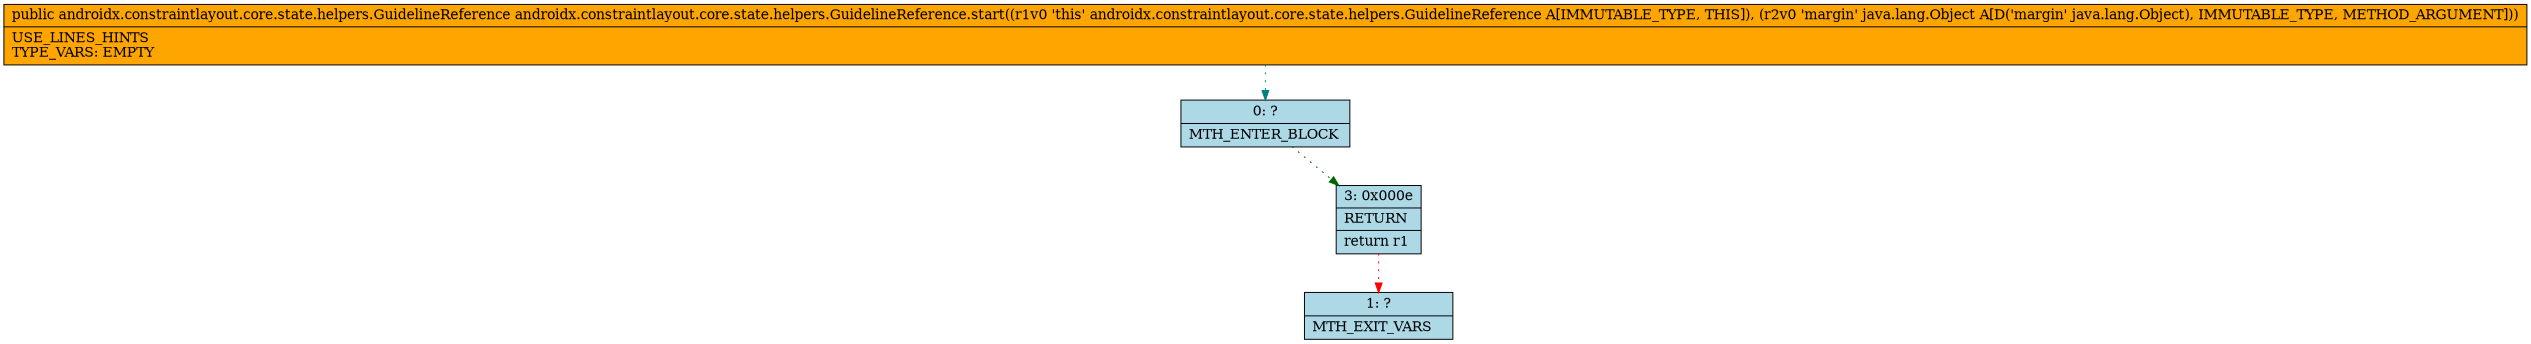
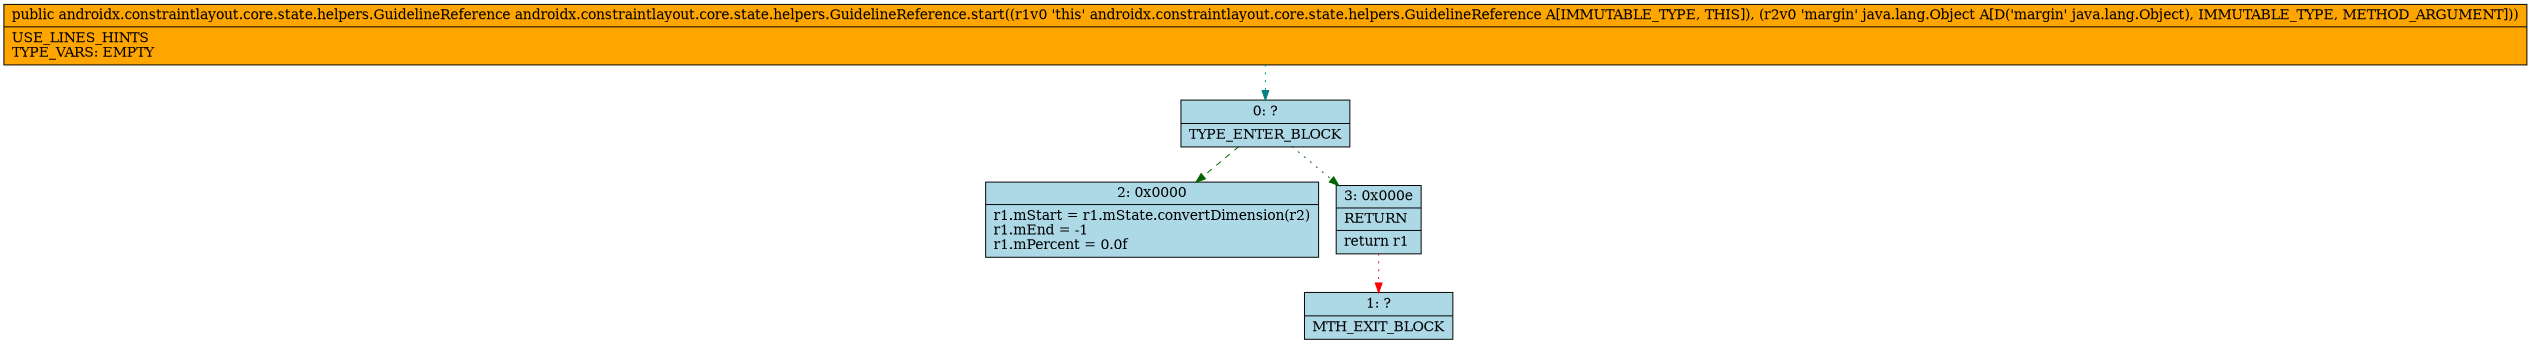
(1264, 135) -> (1265, 135)
none -> (1152, 220)
(1372, 327) -> (1379, 327)
